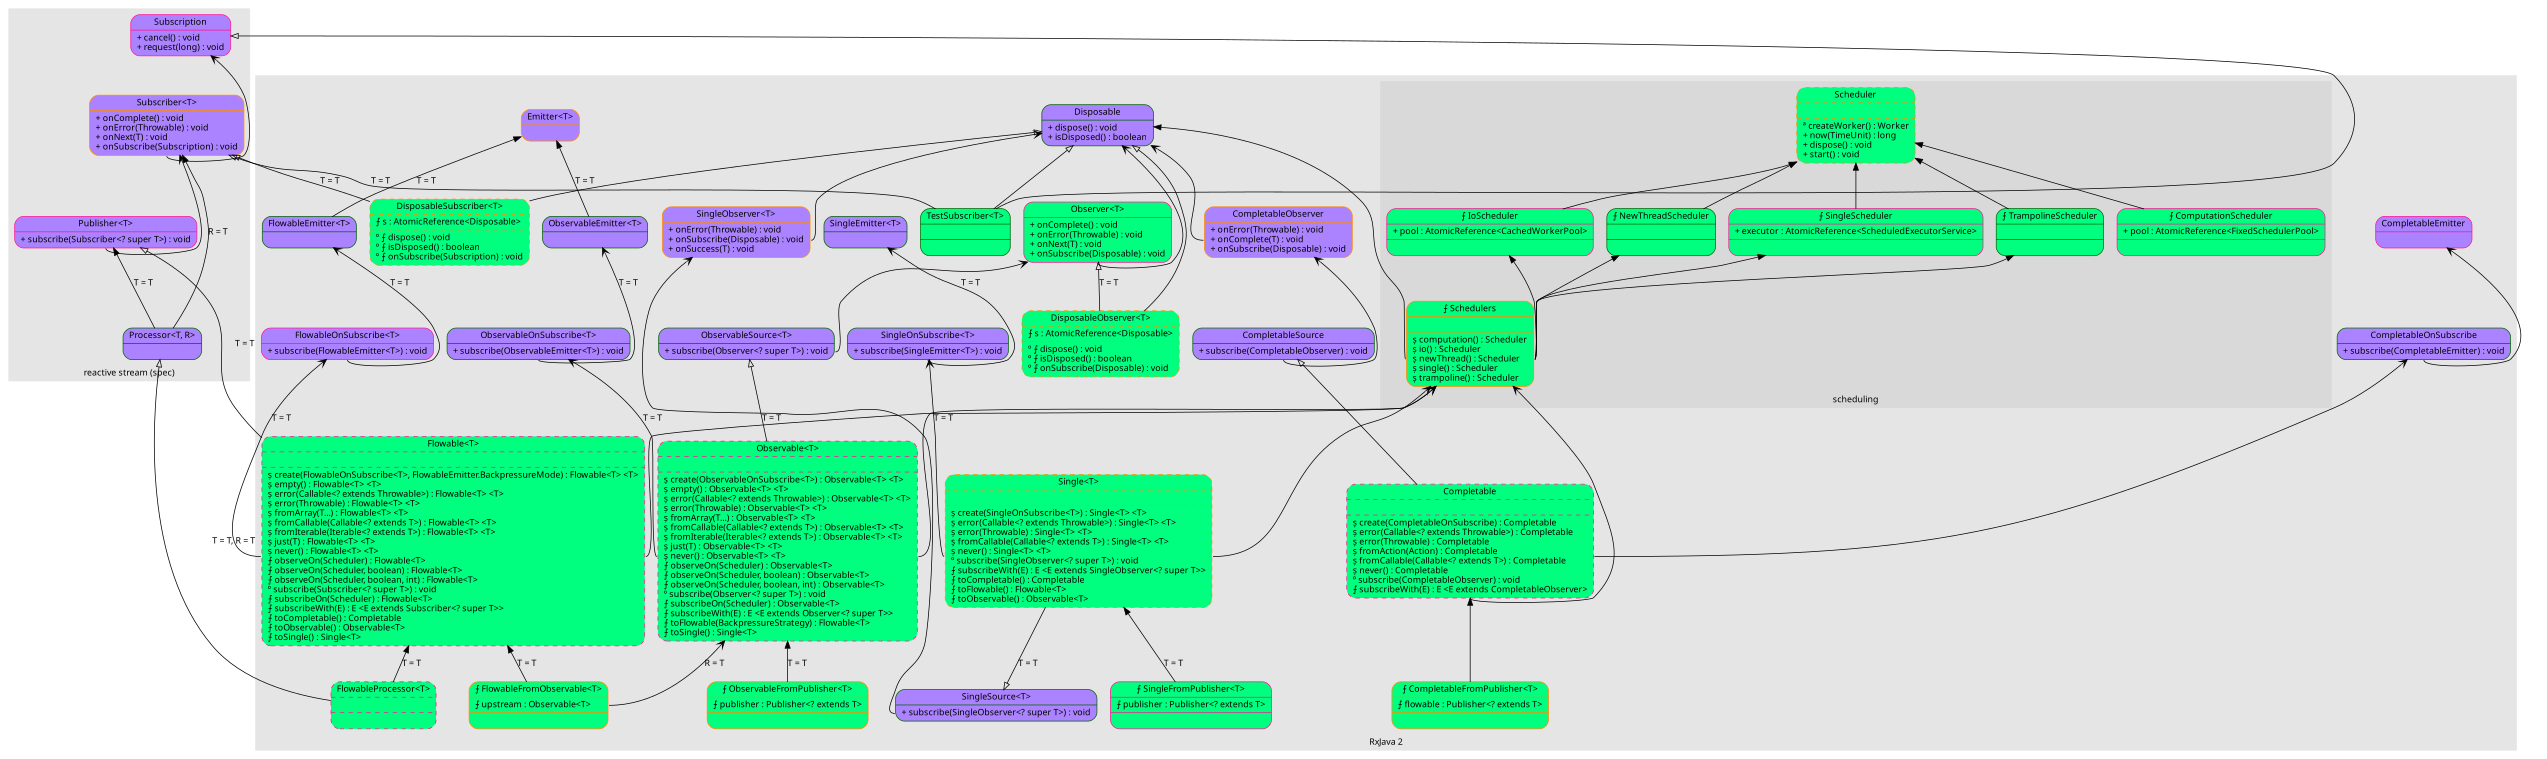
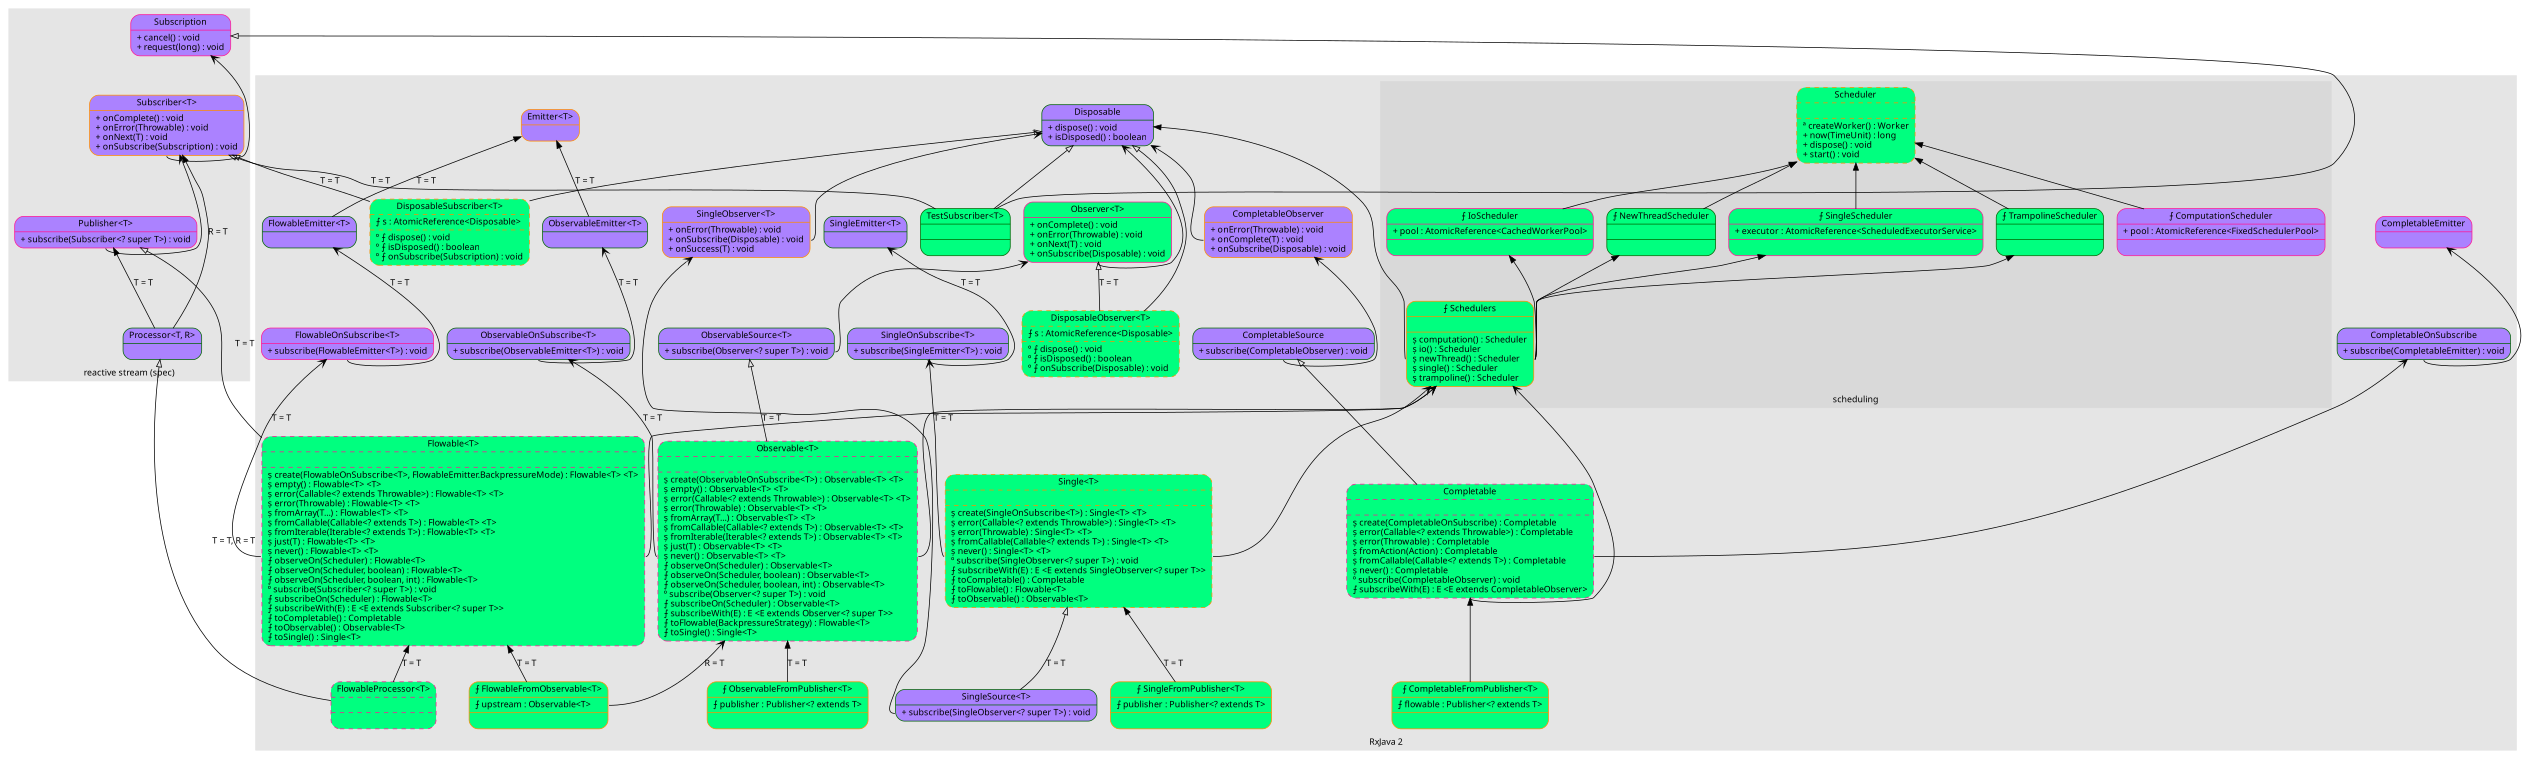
(2221, 232) -> (2221, 232)
(1026, 645) -> (1049, 656)
(1191, 705) -> (1191, 705)
